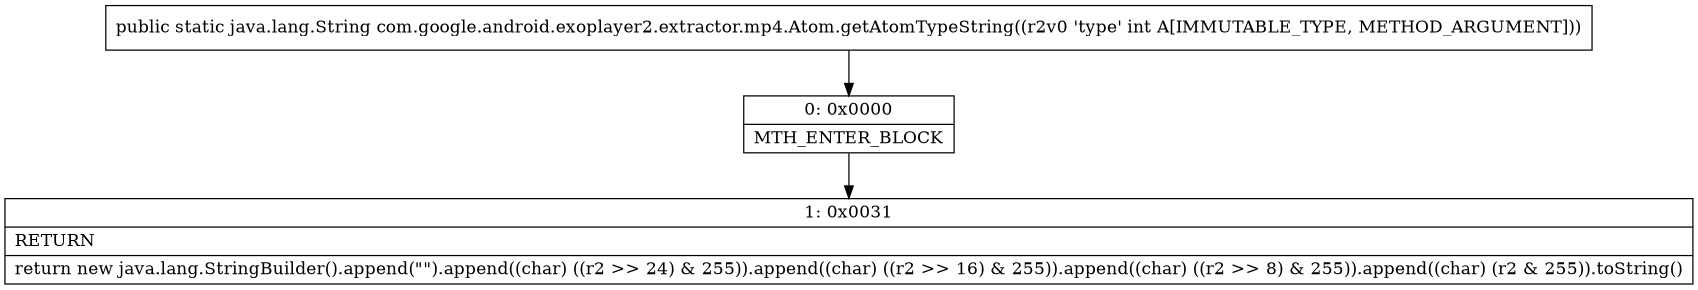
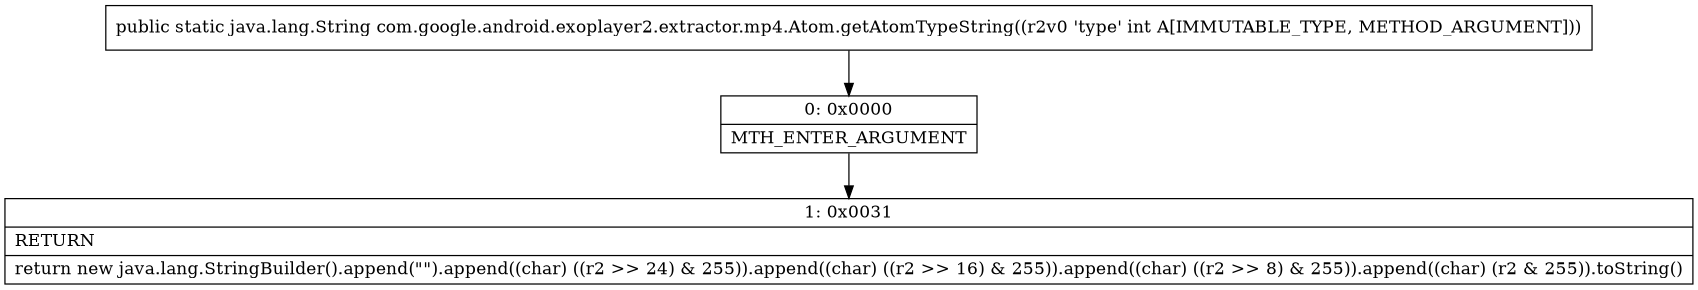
(849, 138) -> (849, 138)
